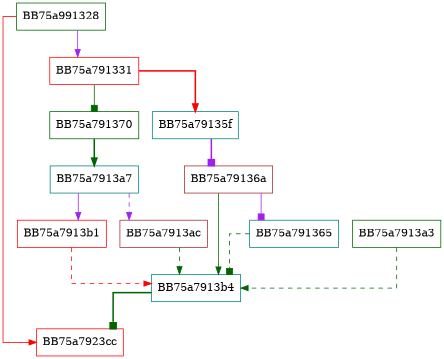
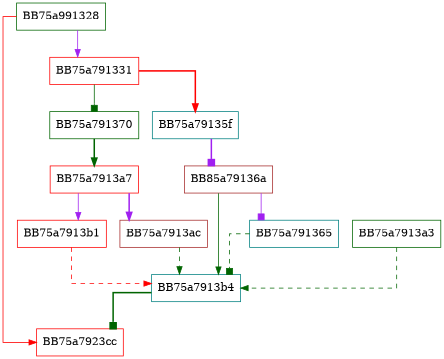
(94, 179) -> (94, 179)
(229, 179) -> (229, 179)
(129, 203) -> (129, 203)
